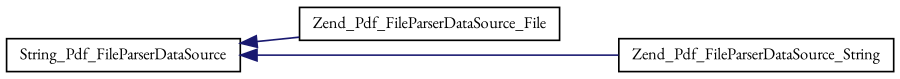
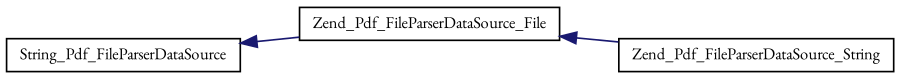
(438, 55) -> (598, 40)
